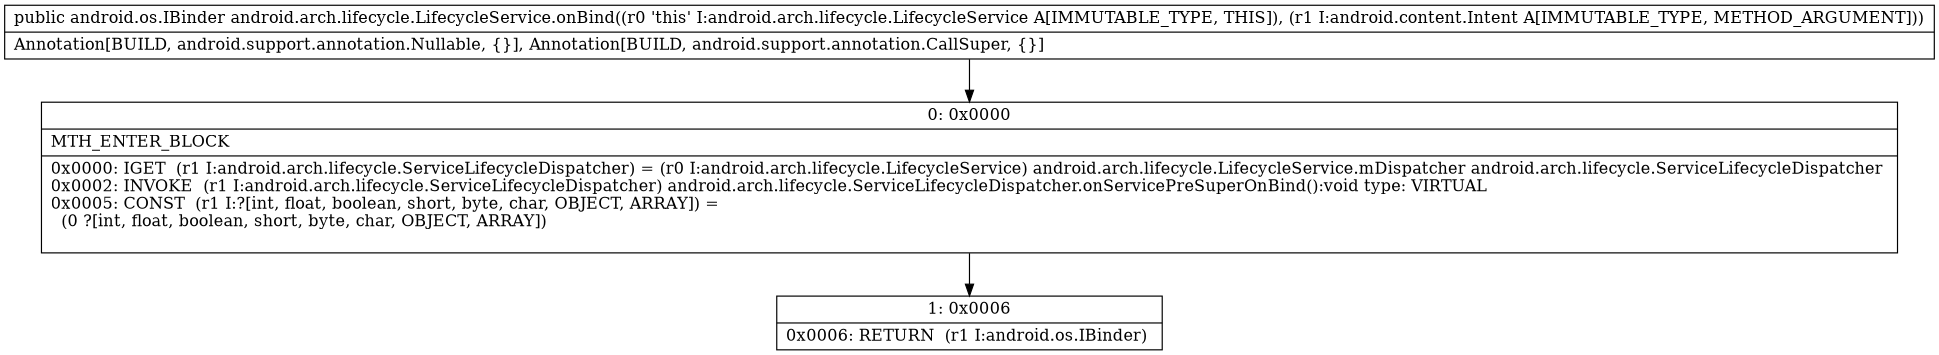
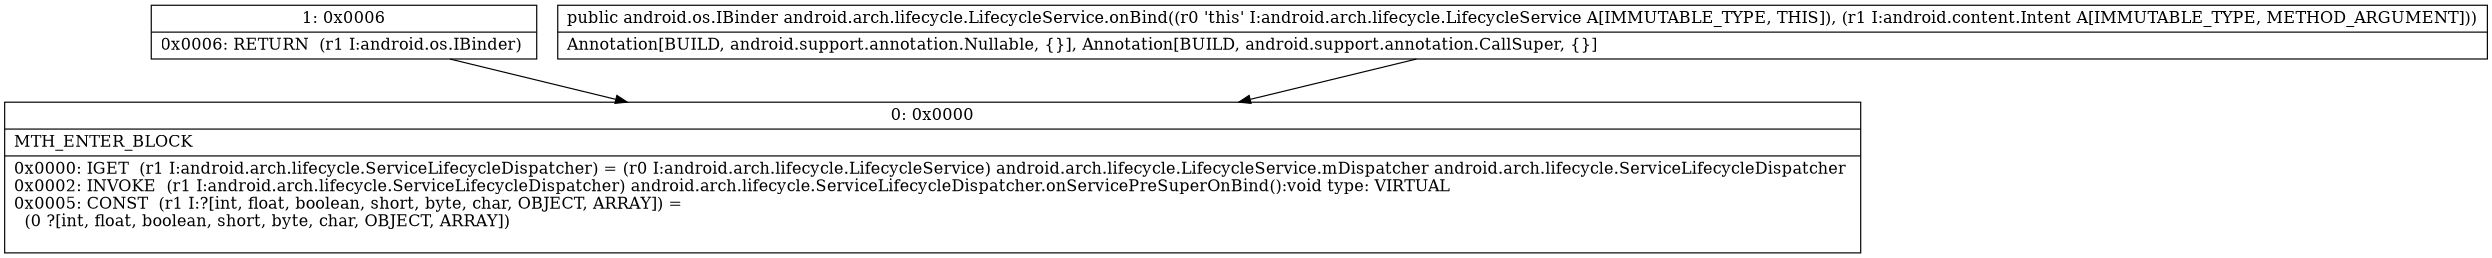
(969, 269) -> (533, 79)
